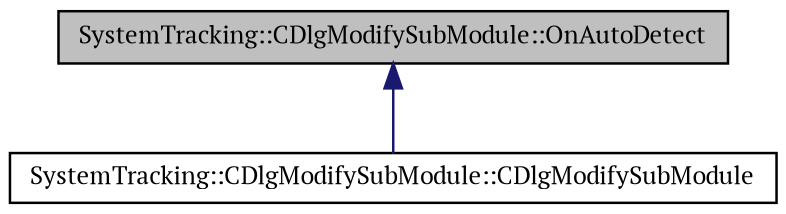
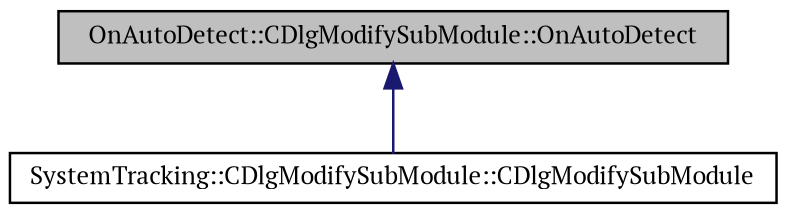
(393, 37) -> (393, 37)
